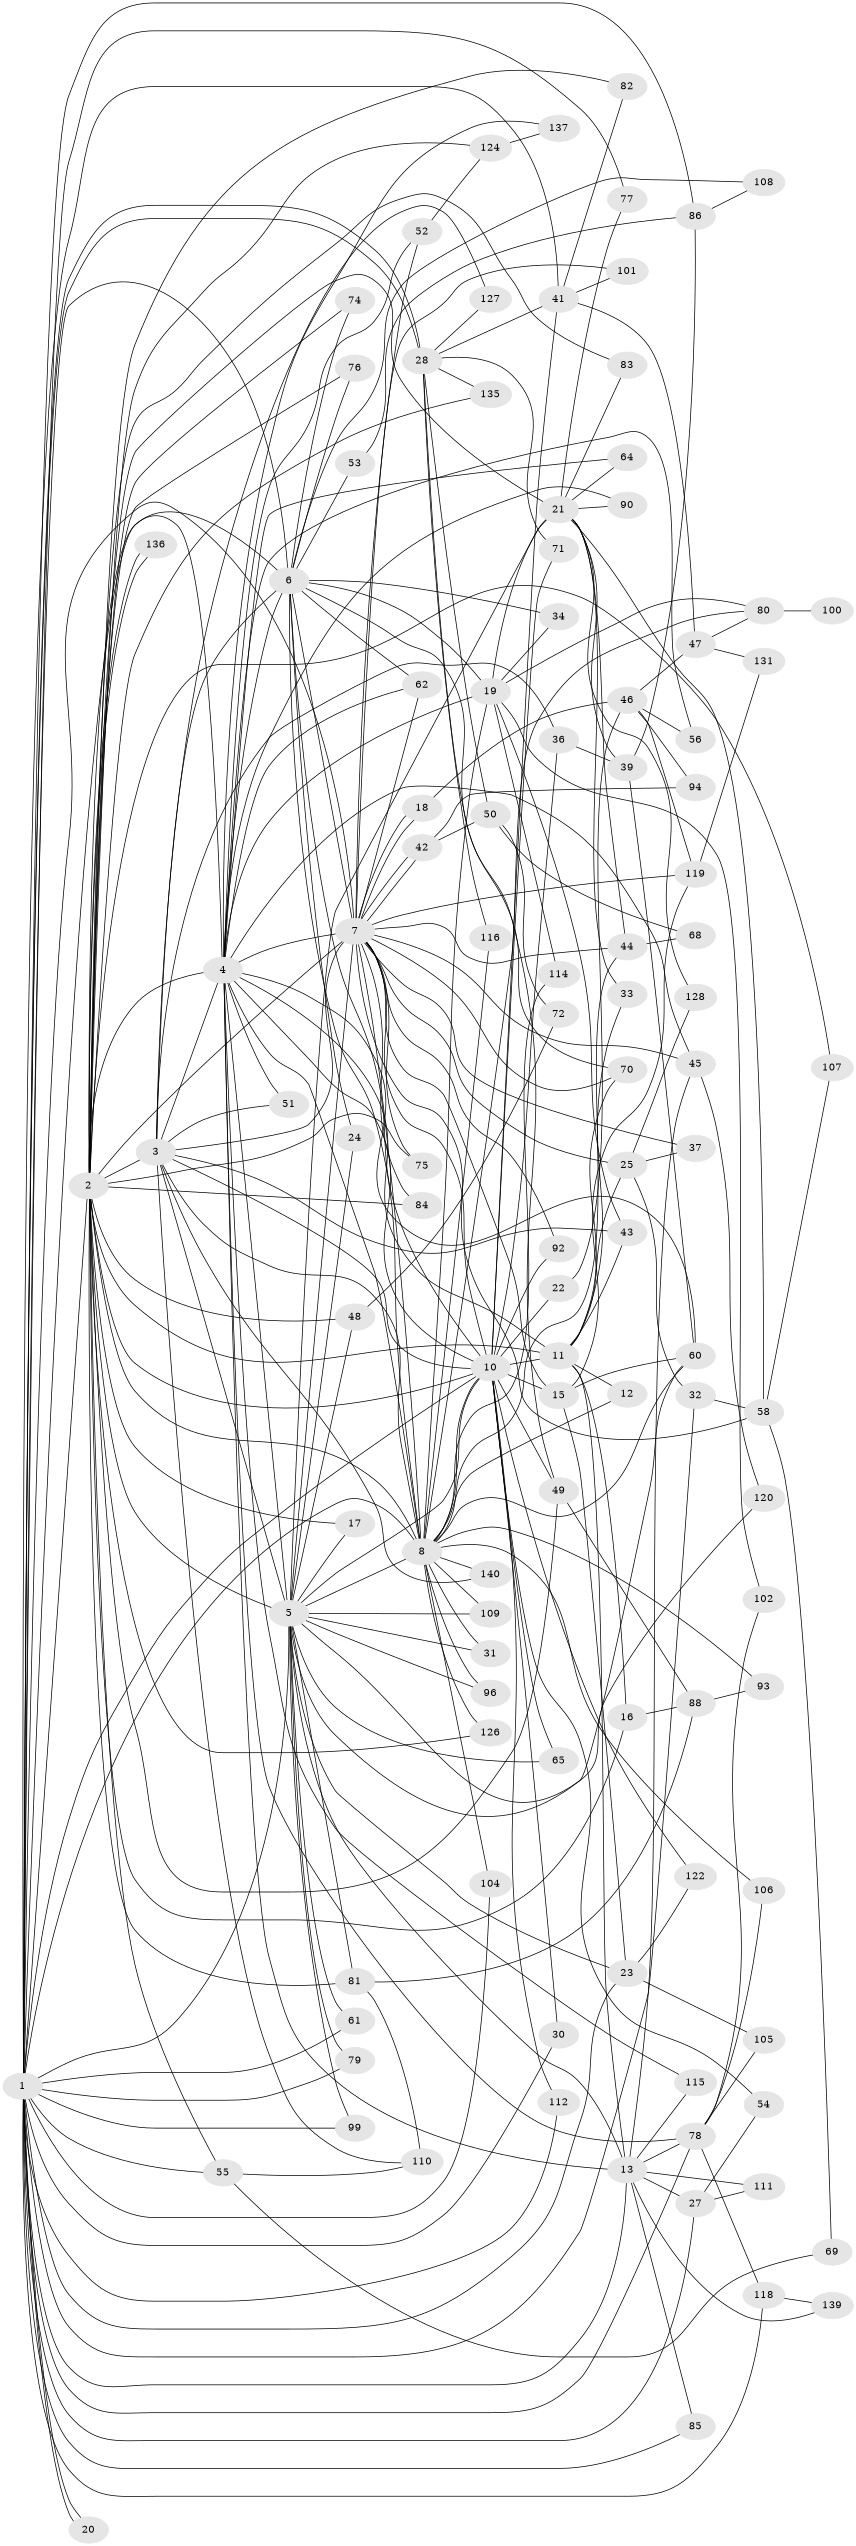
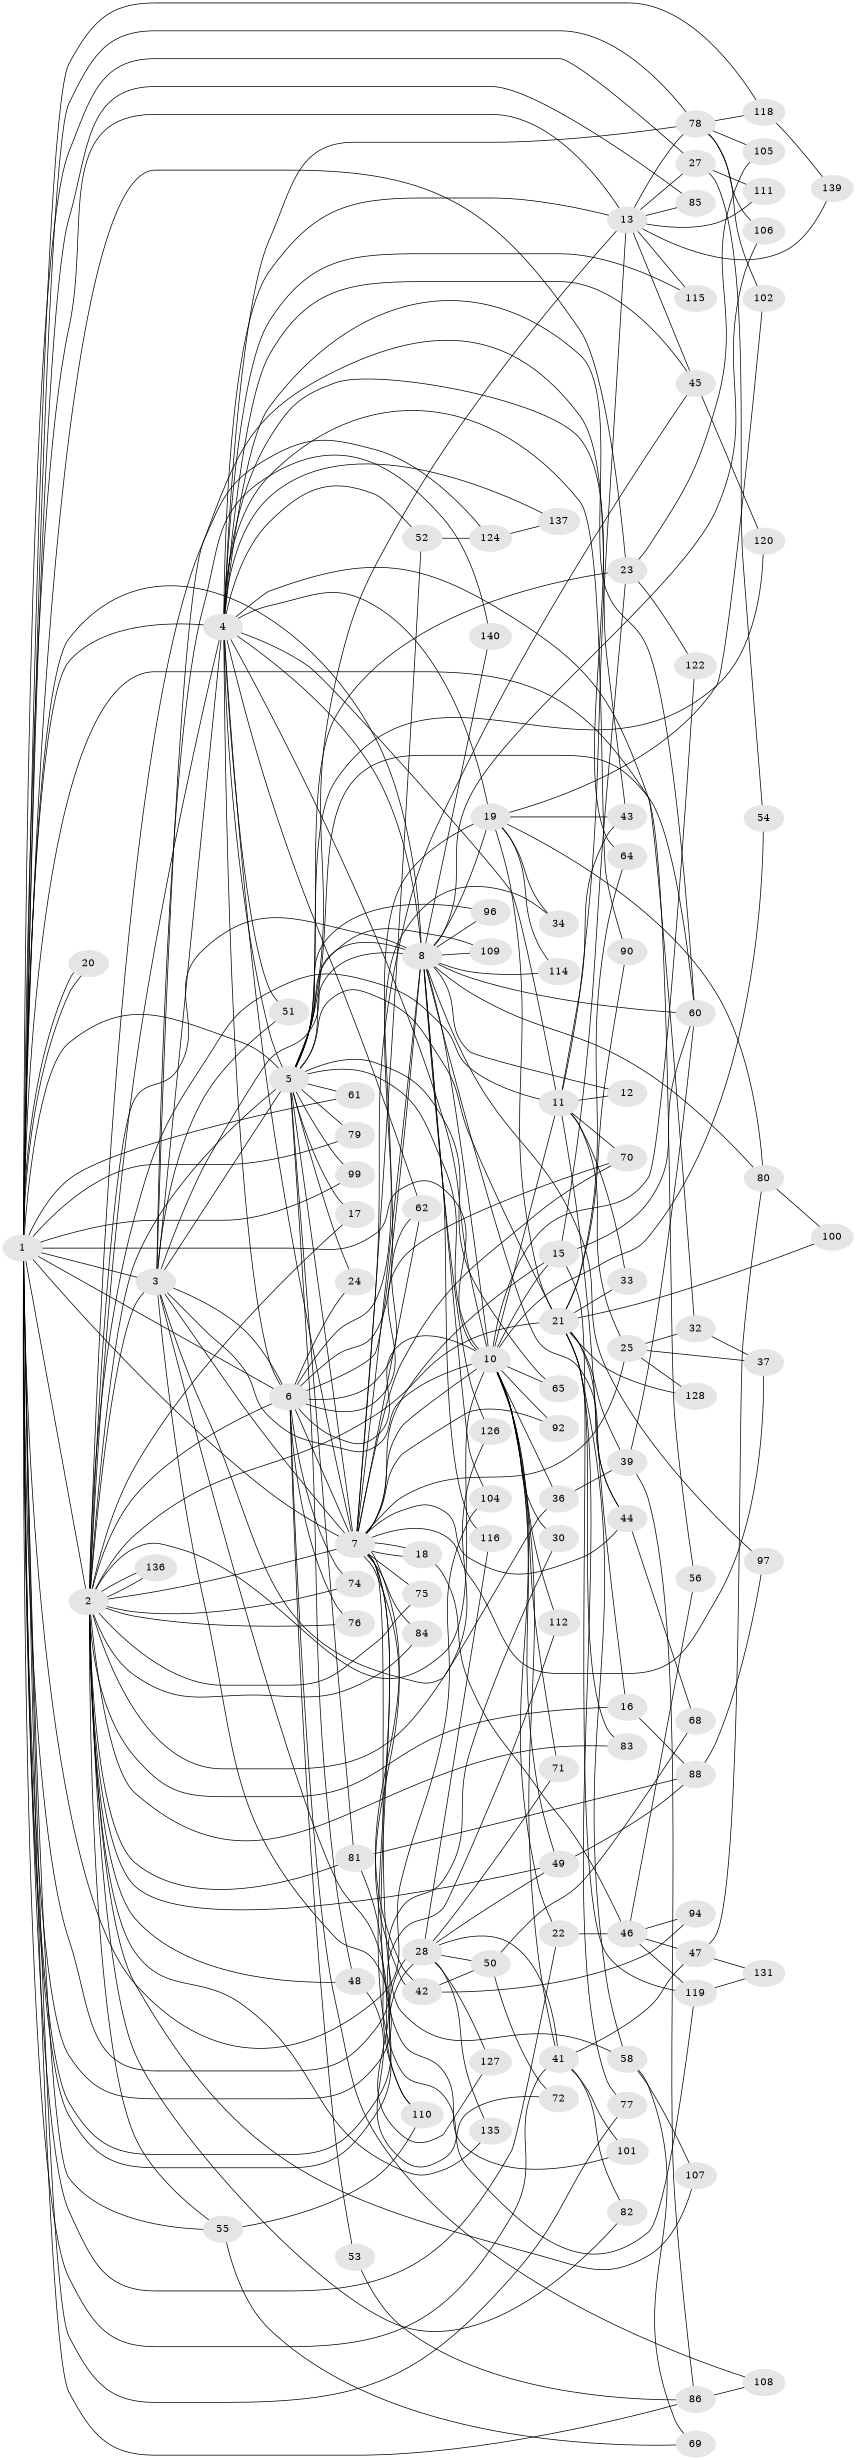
none -> (89, 1265)
none -> (698, 1286)
(730, 1404) -> (730, 1346)
(491, 1654) -> none
(764, 1687) -> (764, 1561)
none -> (56, 2154)
